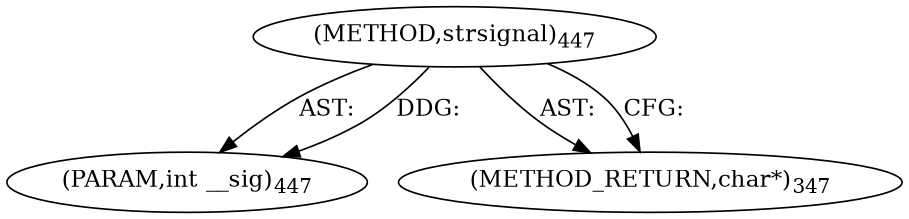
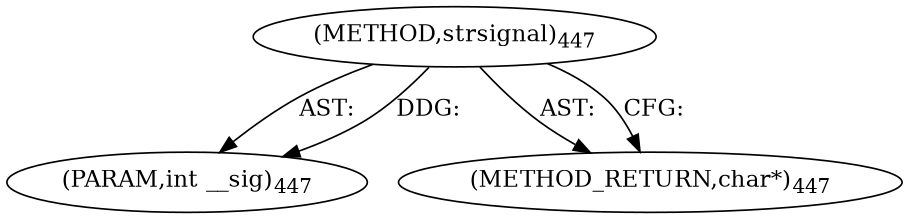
(812, 180) -> (812, 180)
